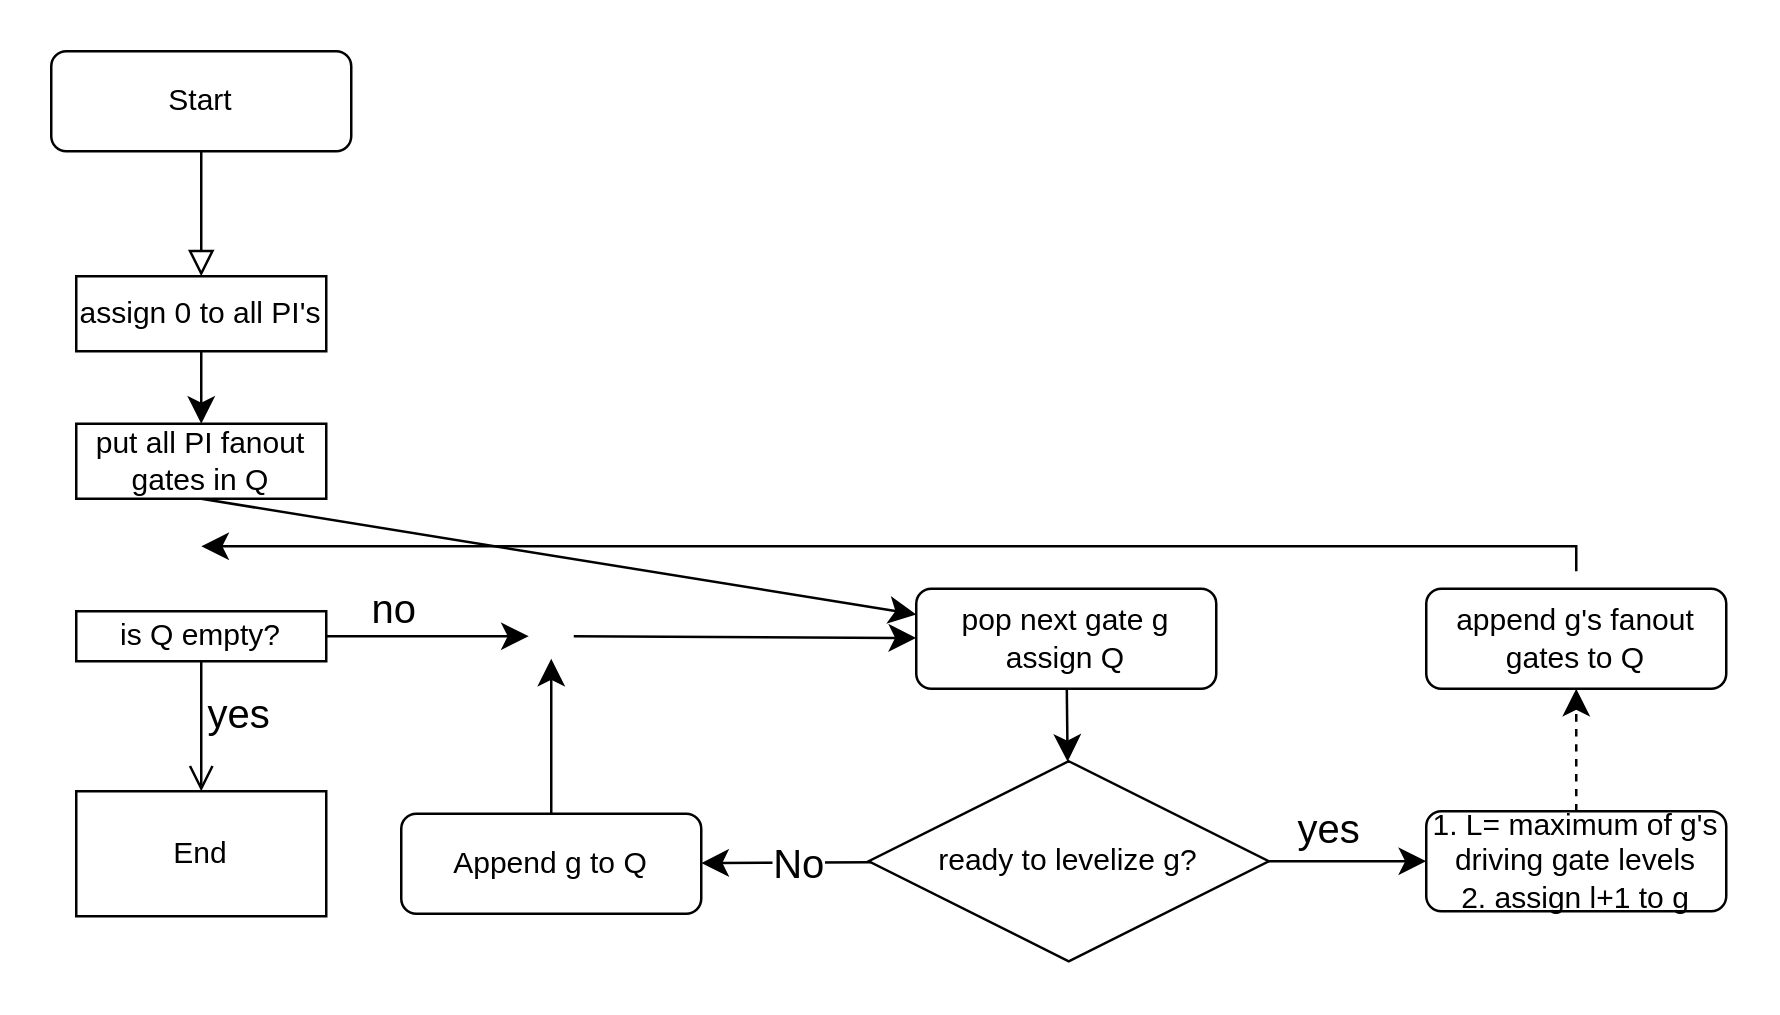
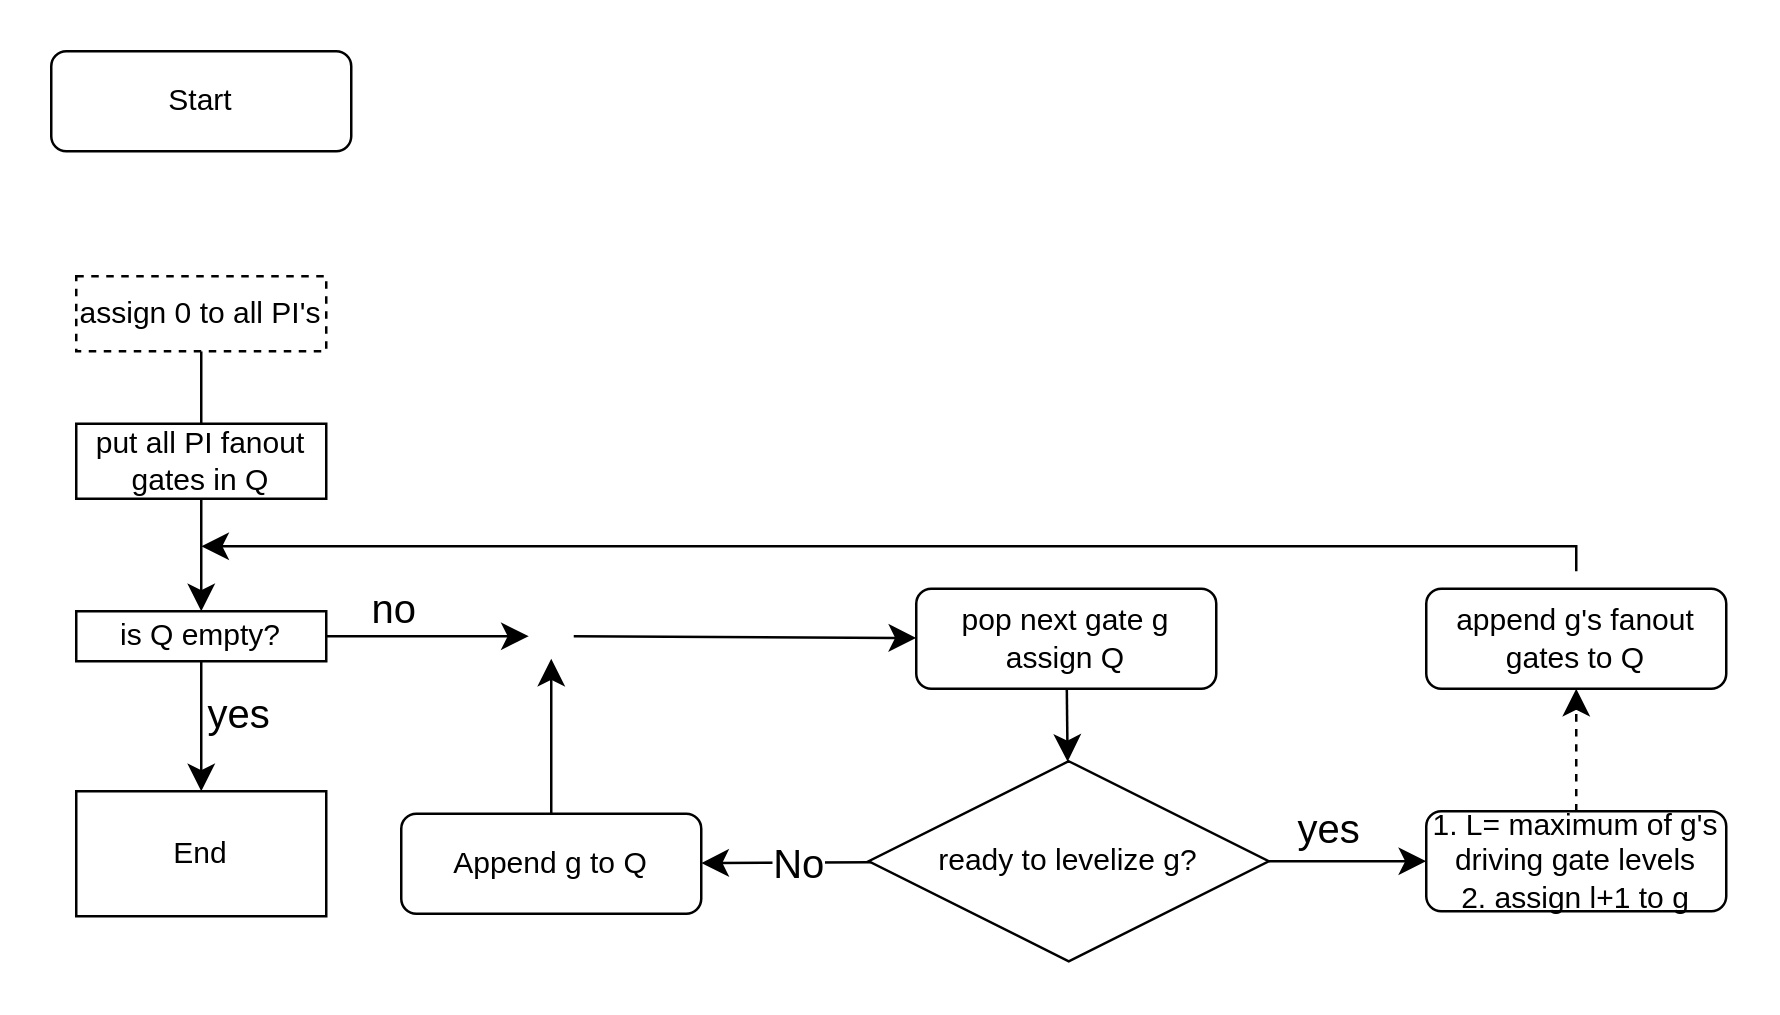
(201, 201) -> none
(201, 314) -> (201, 314)
(201, 402) -> (201, 410)
(706, 580) -> (201, 545)
(201, 774) -> (201, 769)
